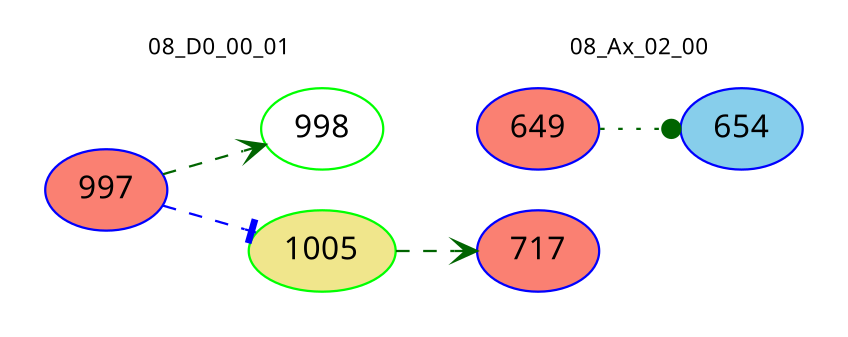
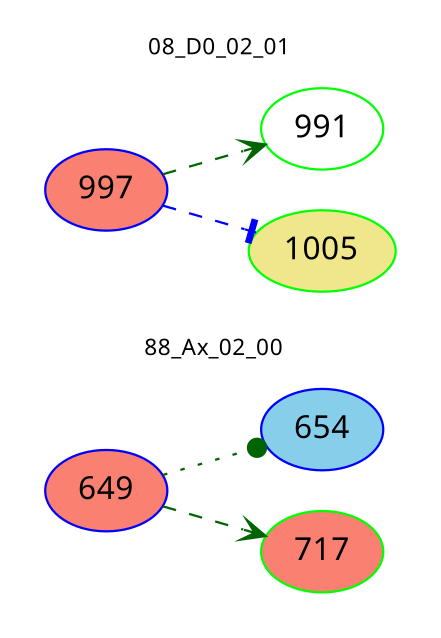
(220, 49) -> (220, 49)
(640, 49) -> (214, 349)
(322, 129) -> (322, 129)
(428, 251) -> (203, 518)
(538, 251) -> (322, 552)
